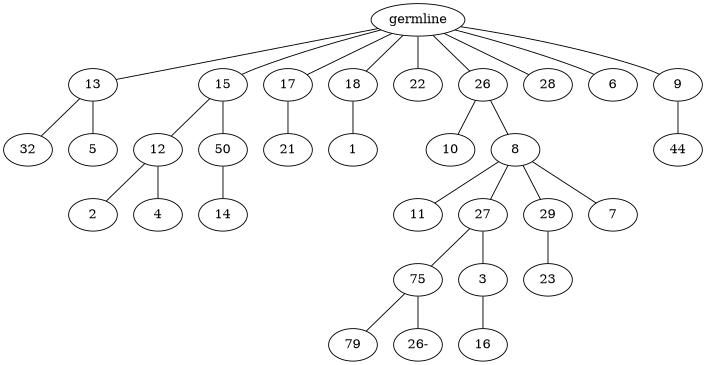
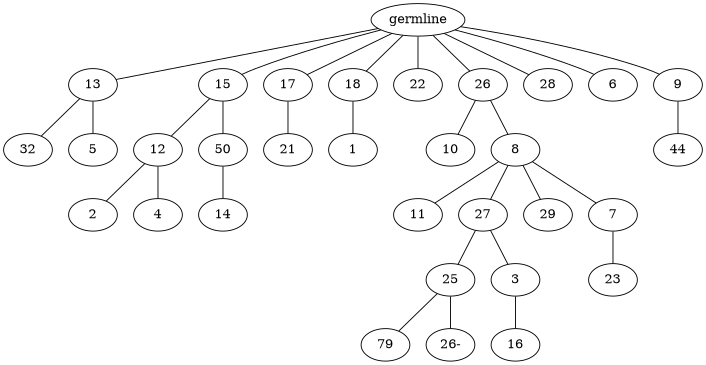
(548, 247) -> (613, 247)
(418, 280) -> (450, 280)
